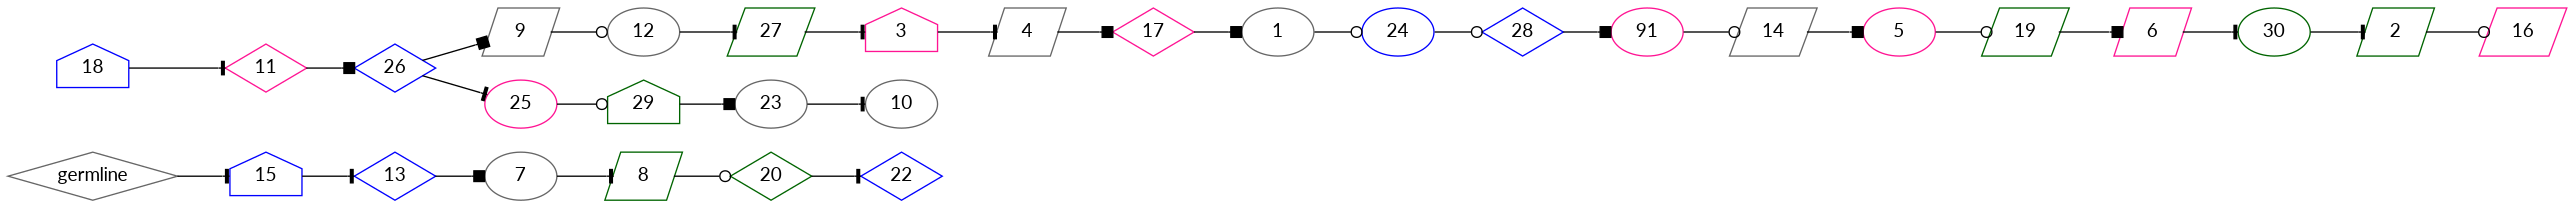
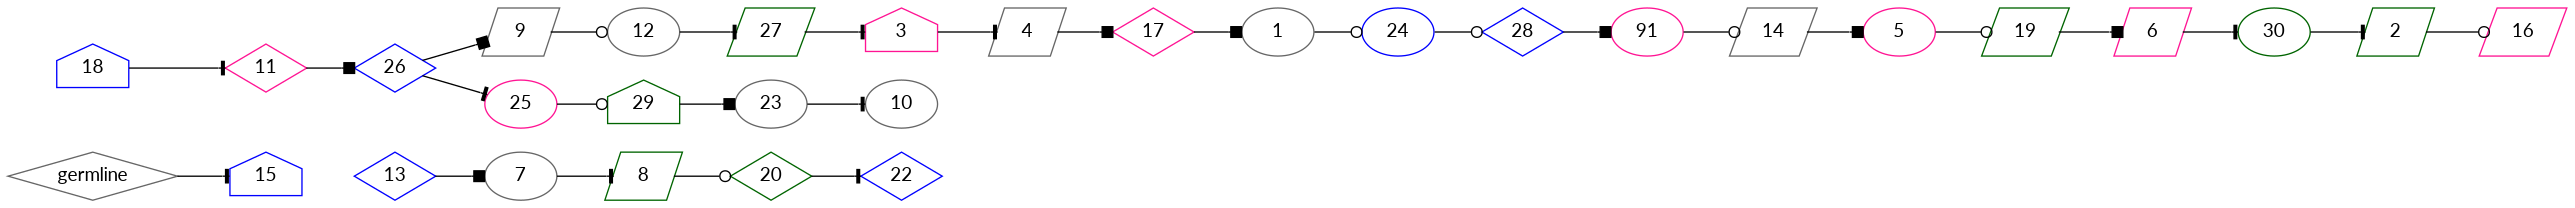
(325, 176) -> none
